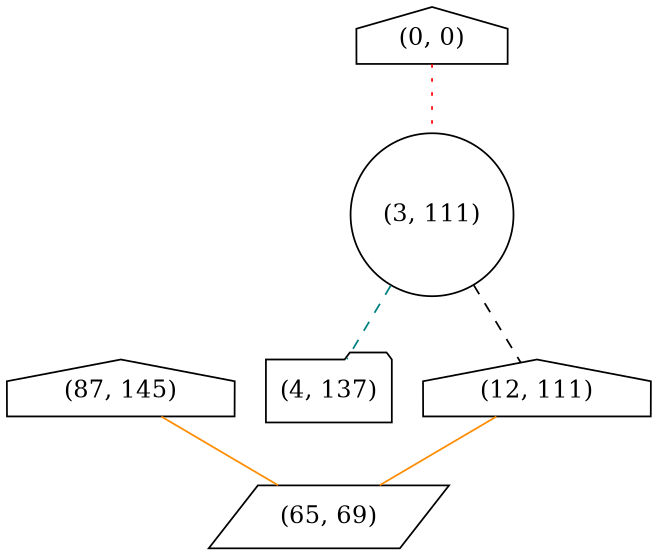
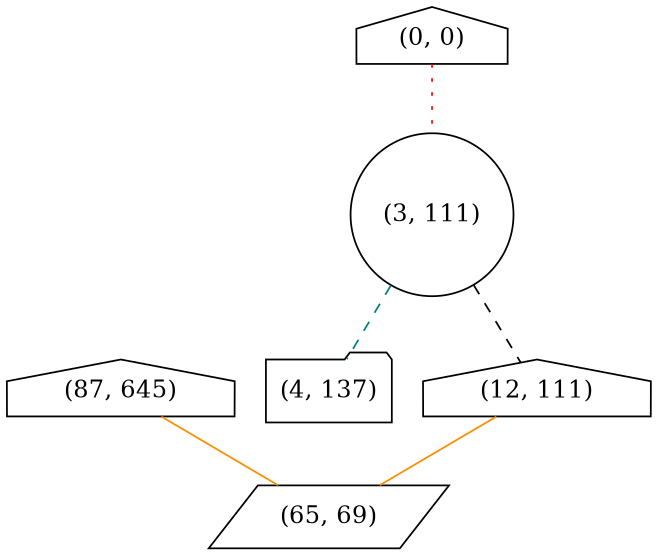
(121, 391) -> (121, 391)
